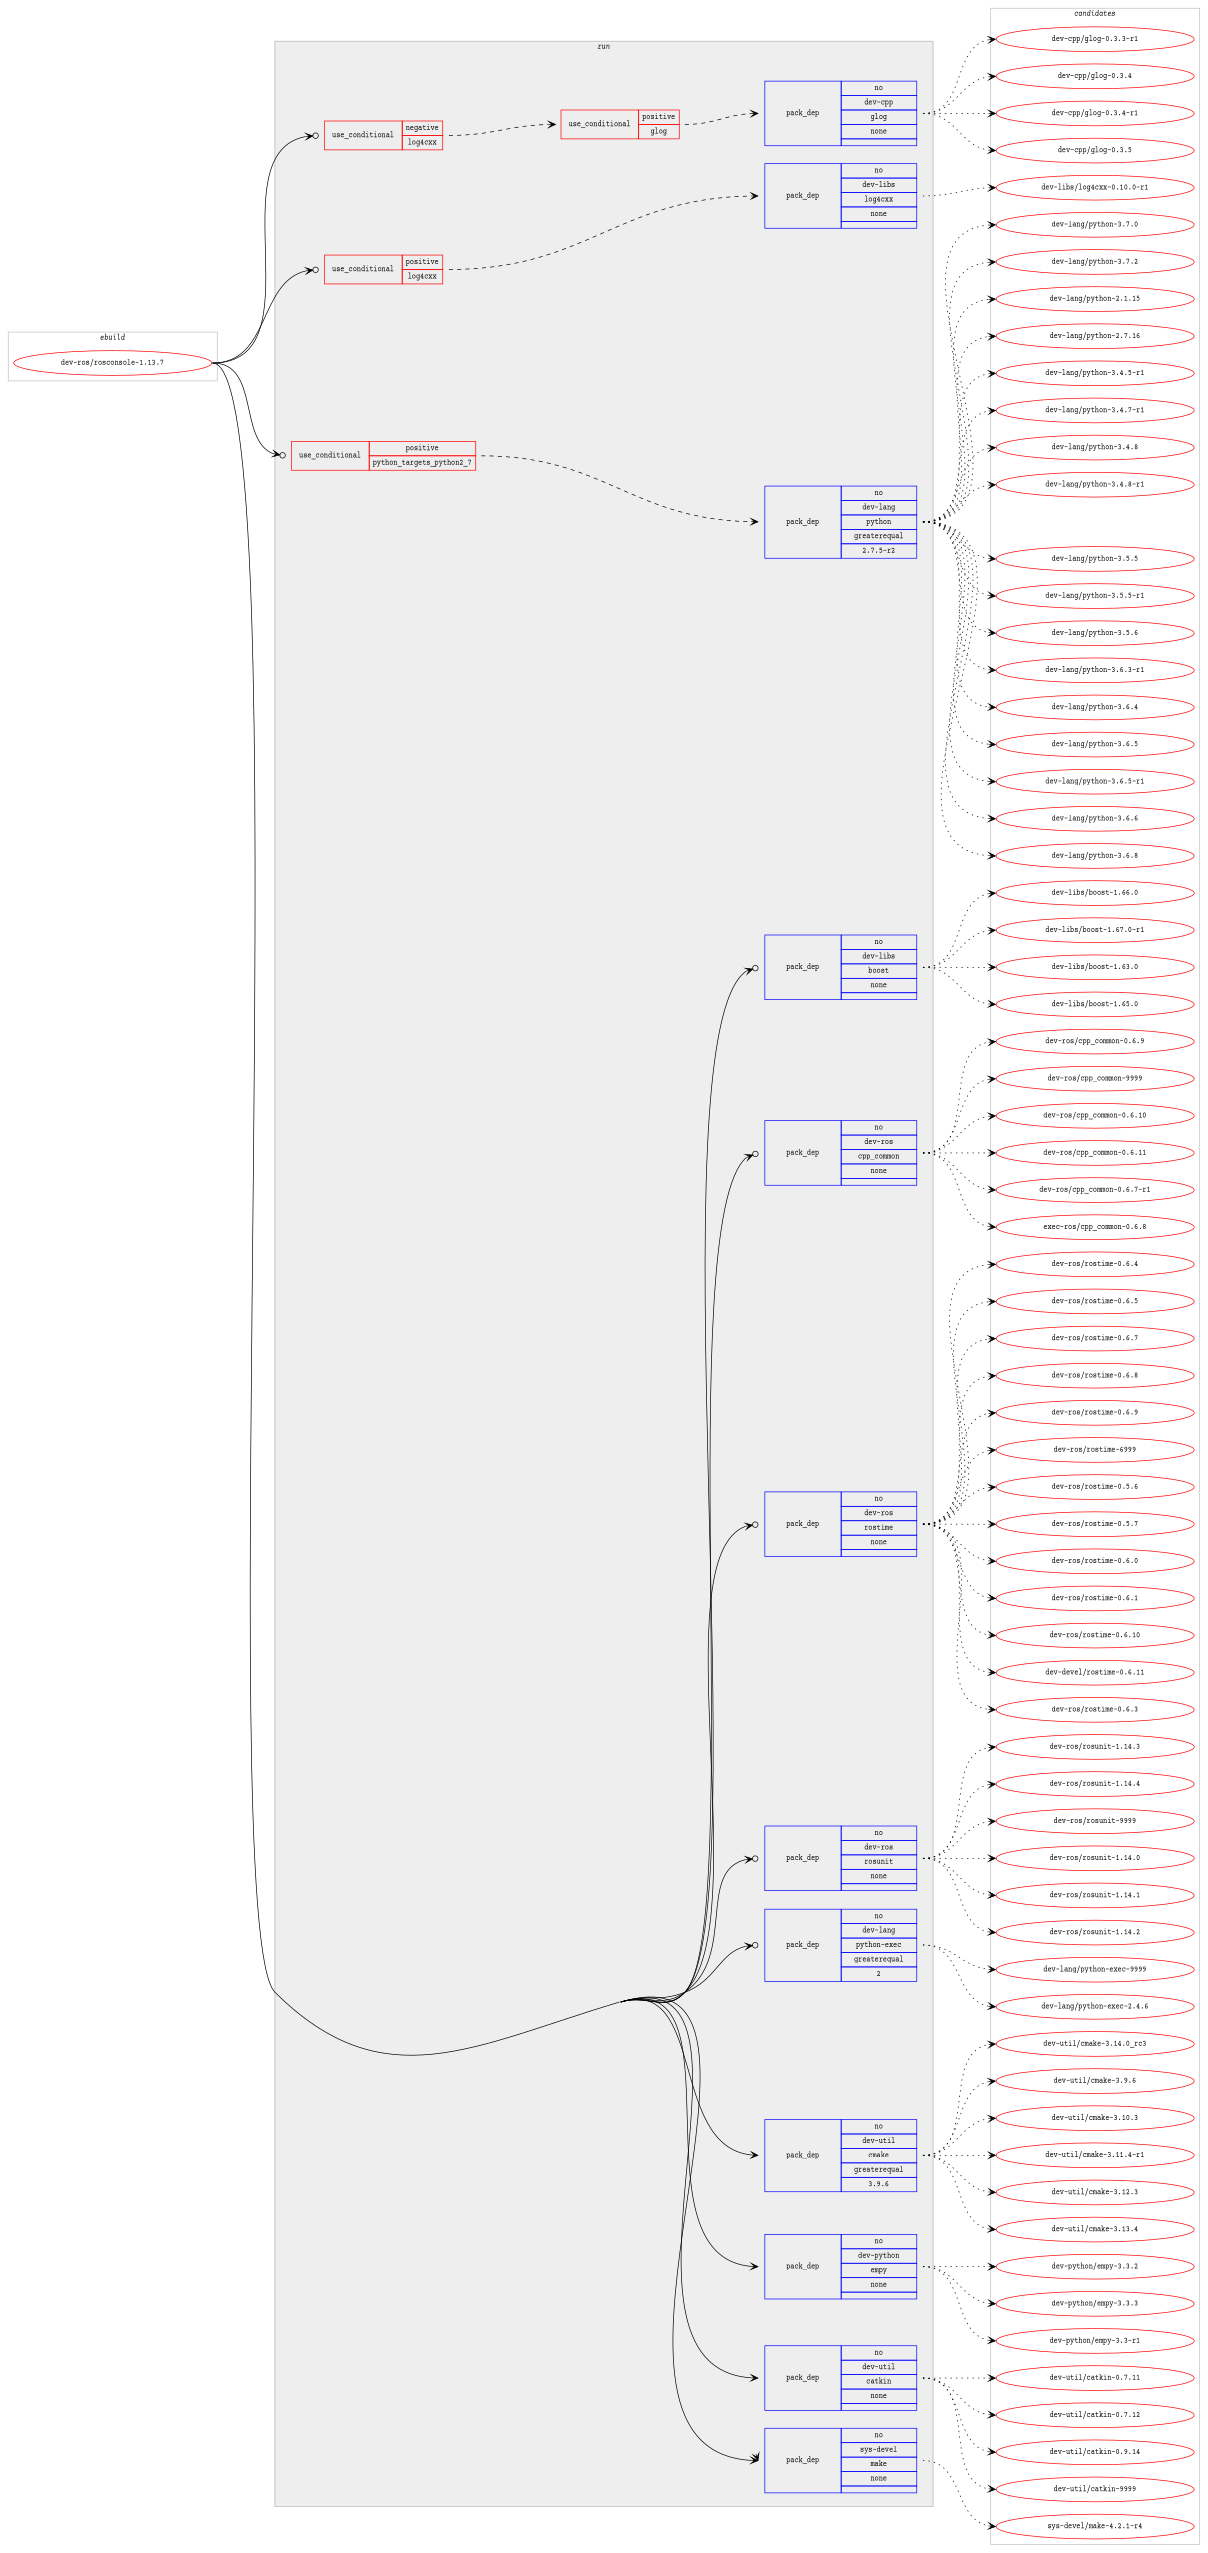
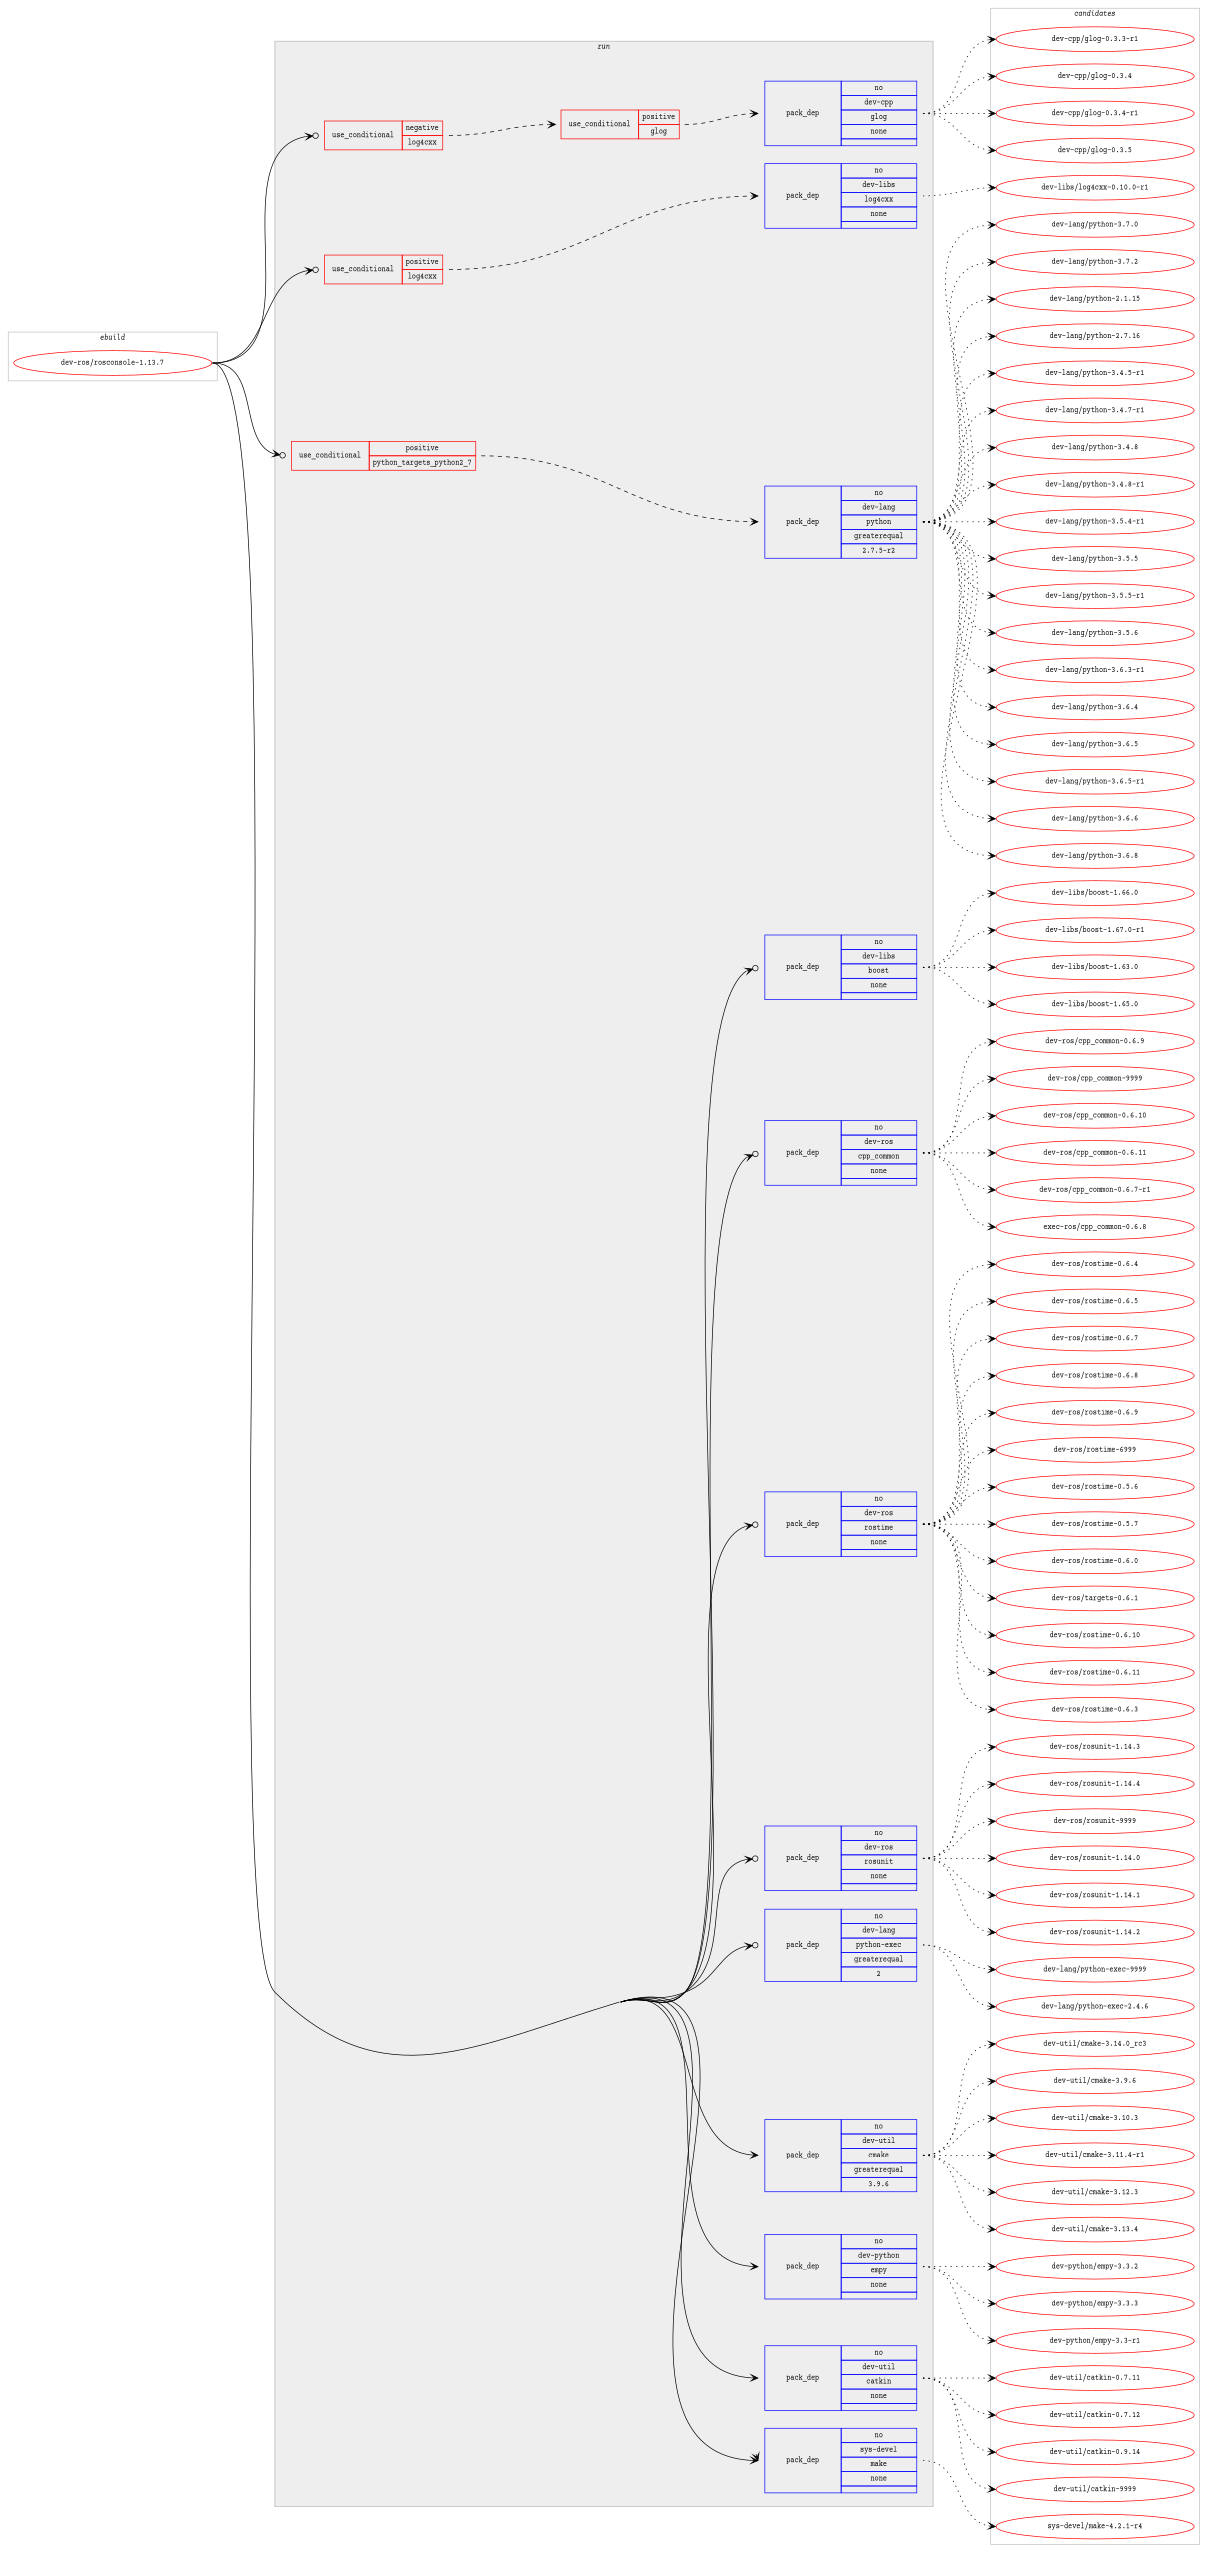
none -> (1095, 522)
(1095, 1598) -> (1095, 1598)
(1095, 1673) -> (1095, 1673)
